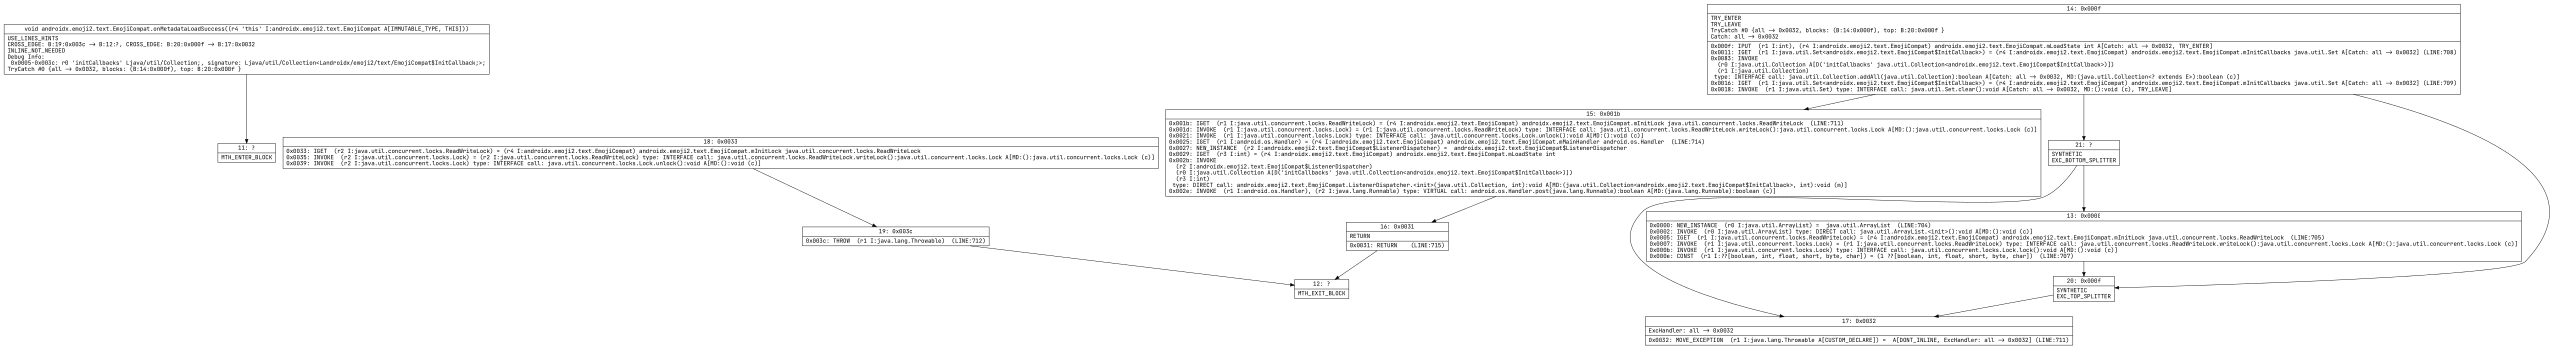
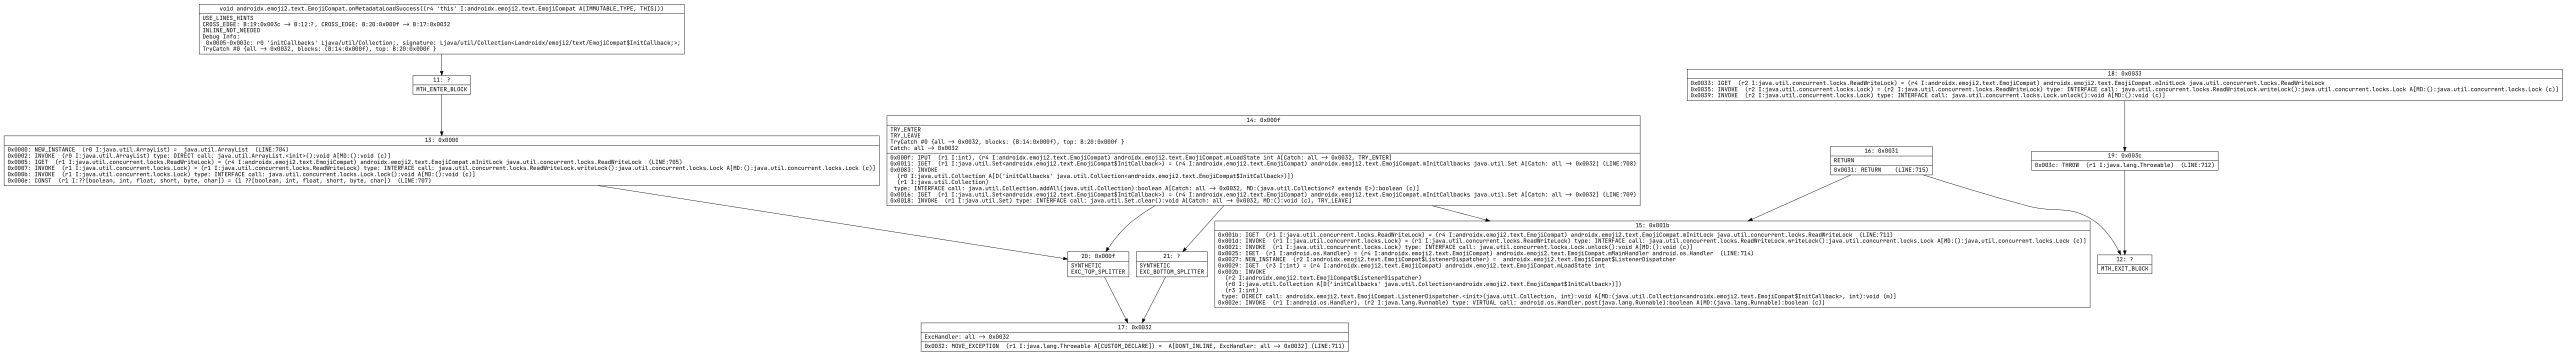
(2084, 186) -> (442, 113)
(1466, 209) -> (1801, 197)
